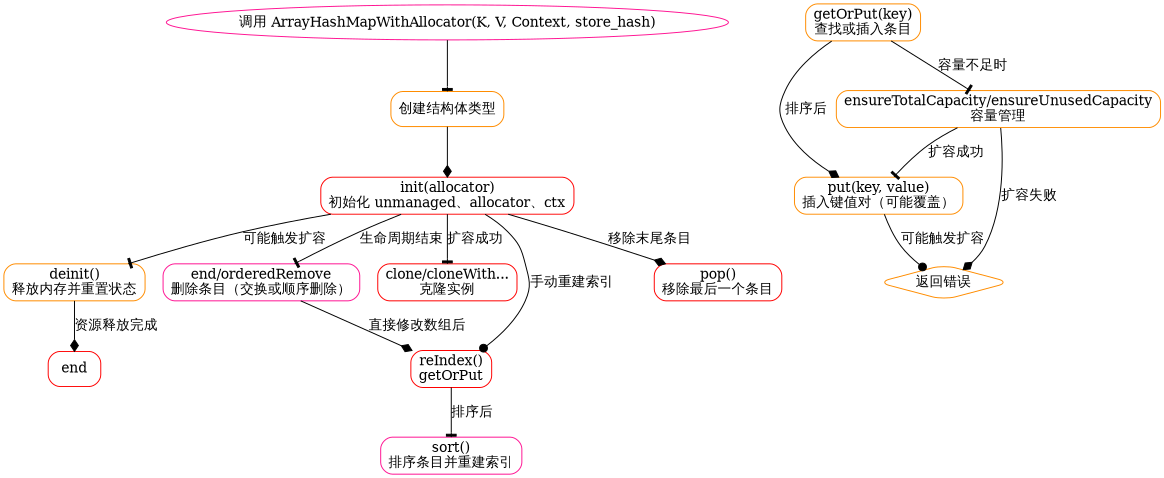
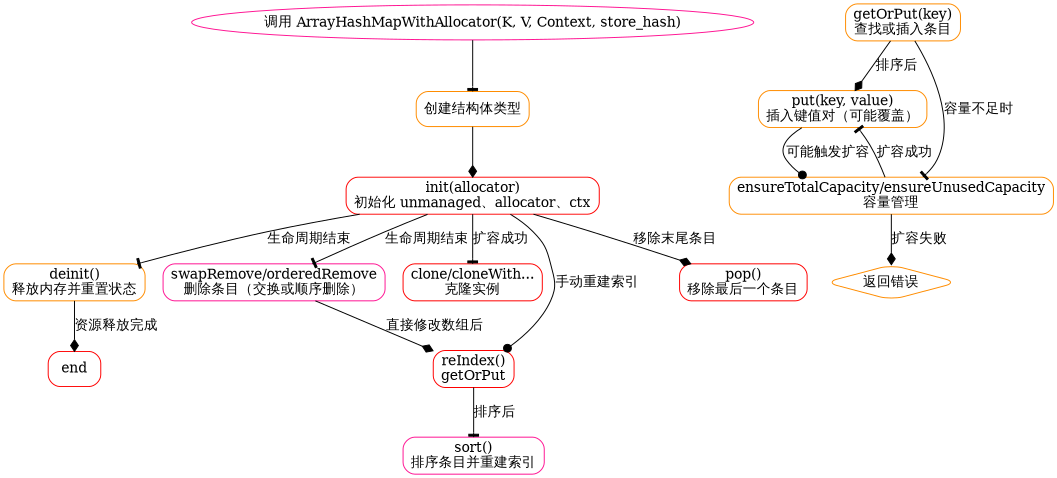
(285, 239) -> (309, 239)
(898, 242) -> (783, 149)
(261, 282) -> (274, 282)
